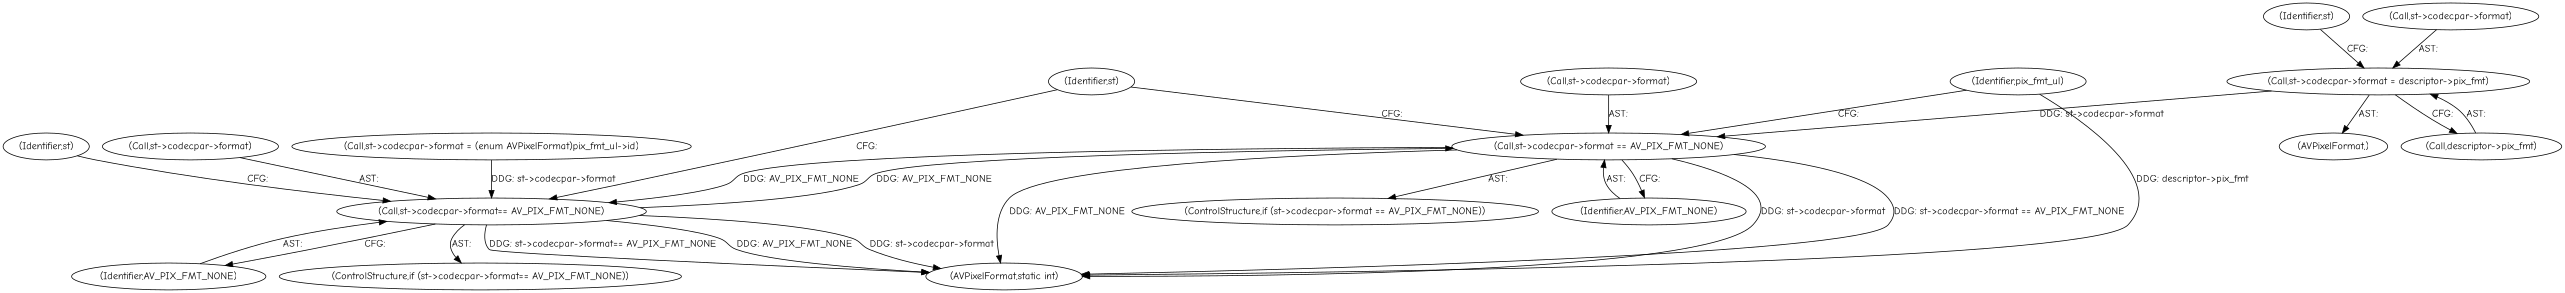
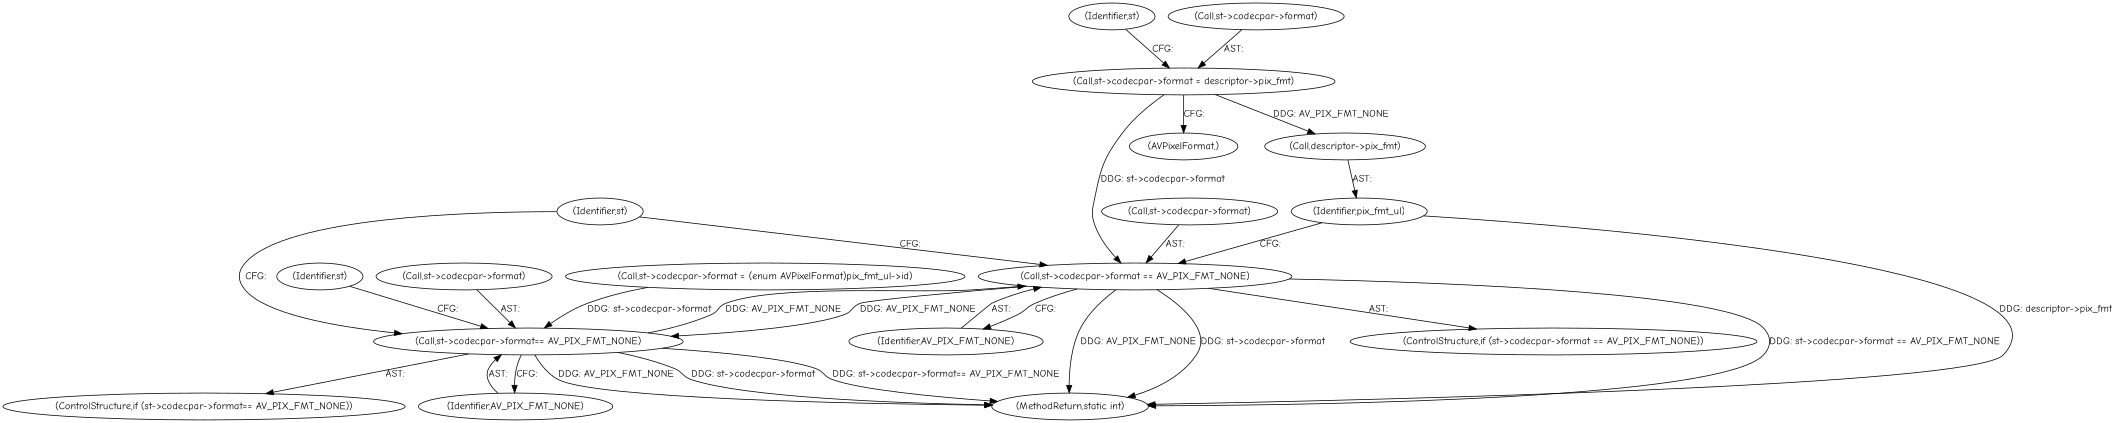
(2460, 111) -> (1351, 175)
(2370, 114) -> (1196, 114)
(2444, 114) -> (1331, 114)
(1004, 276) -> (1070, 406)
